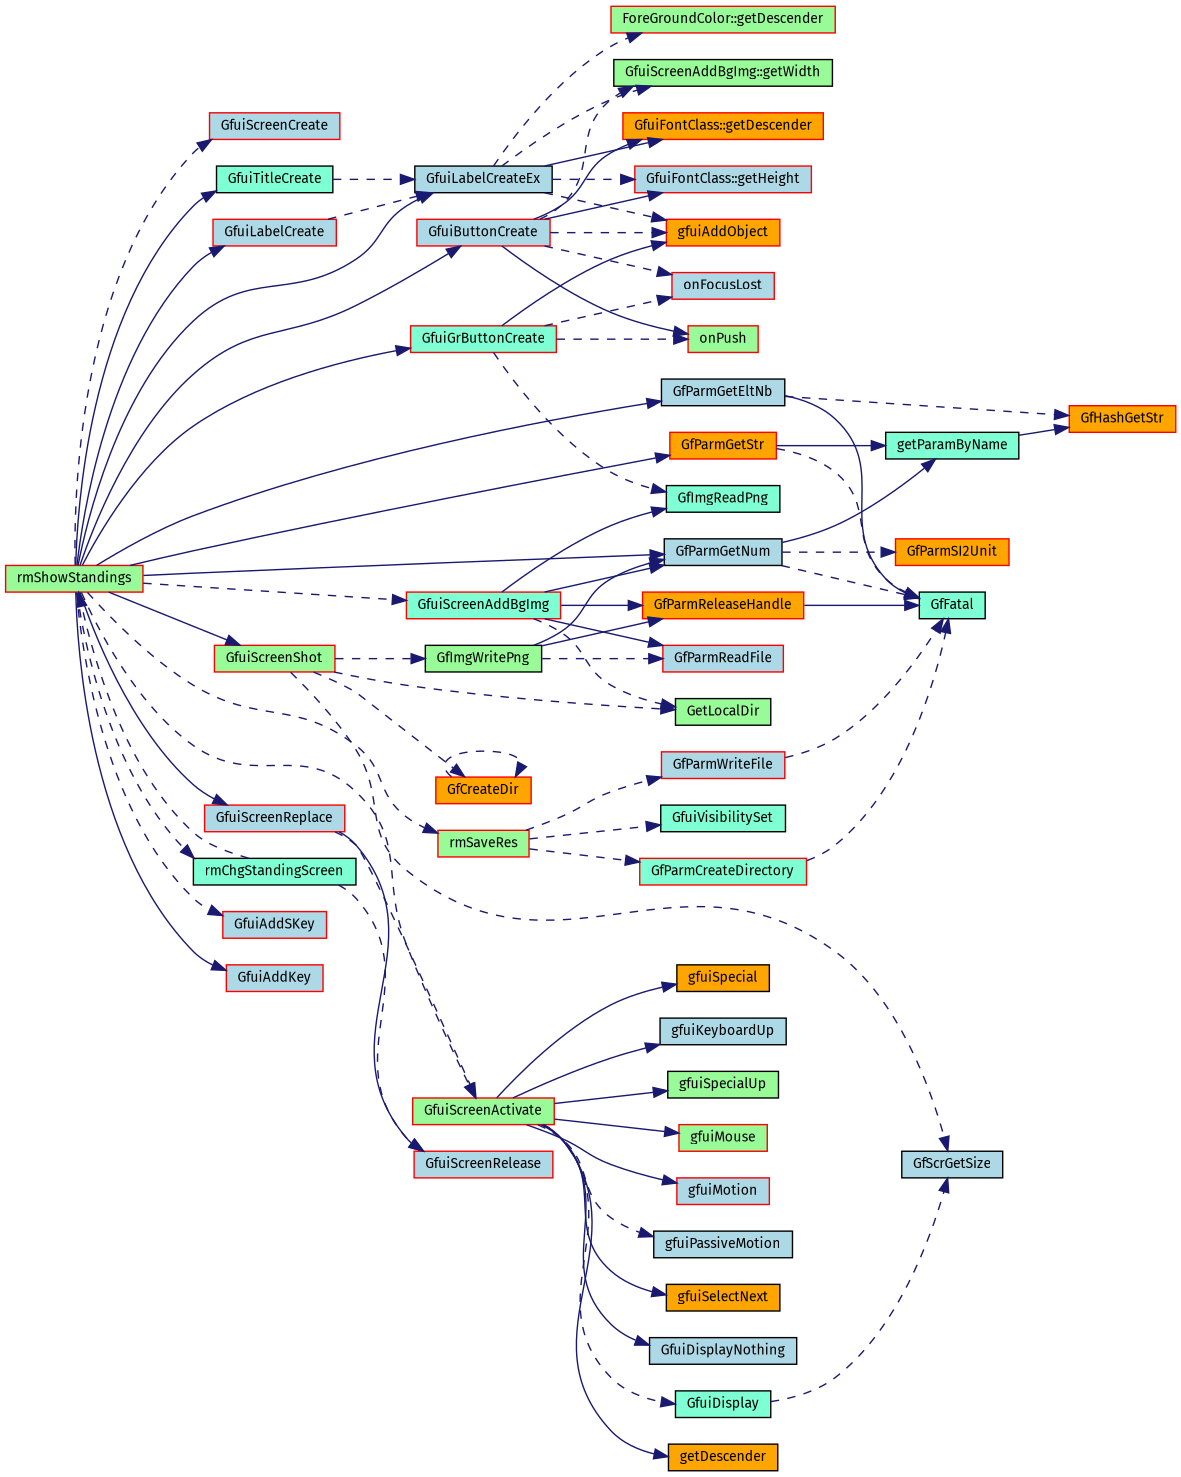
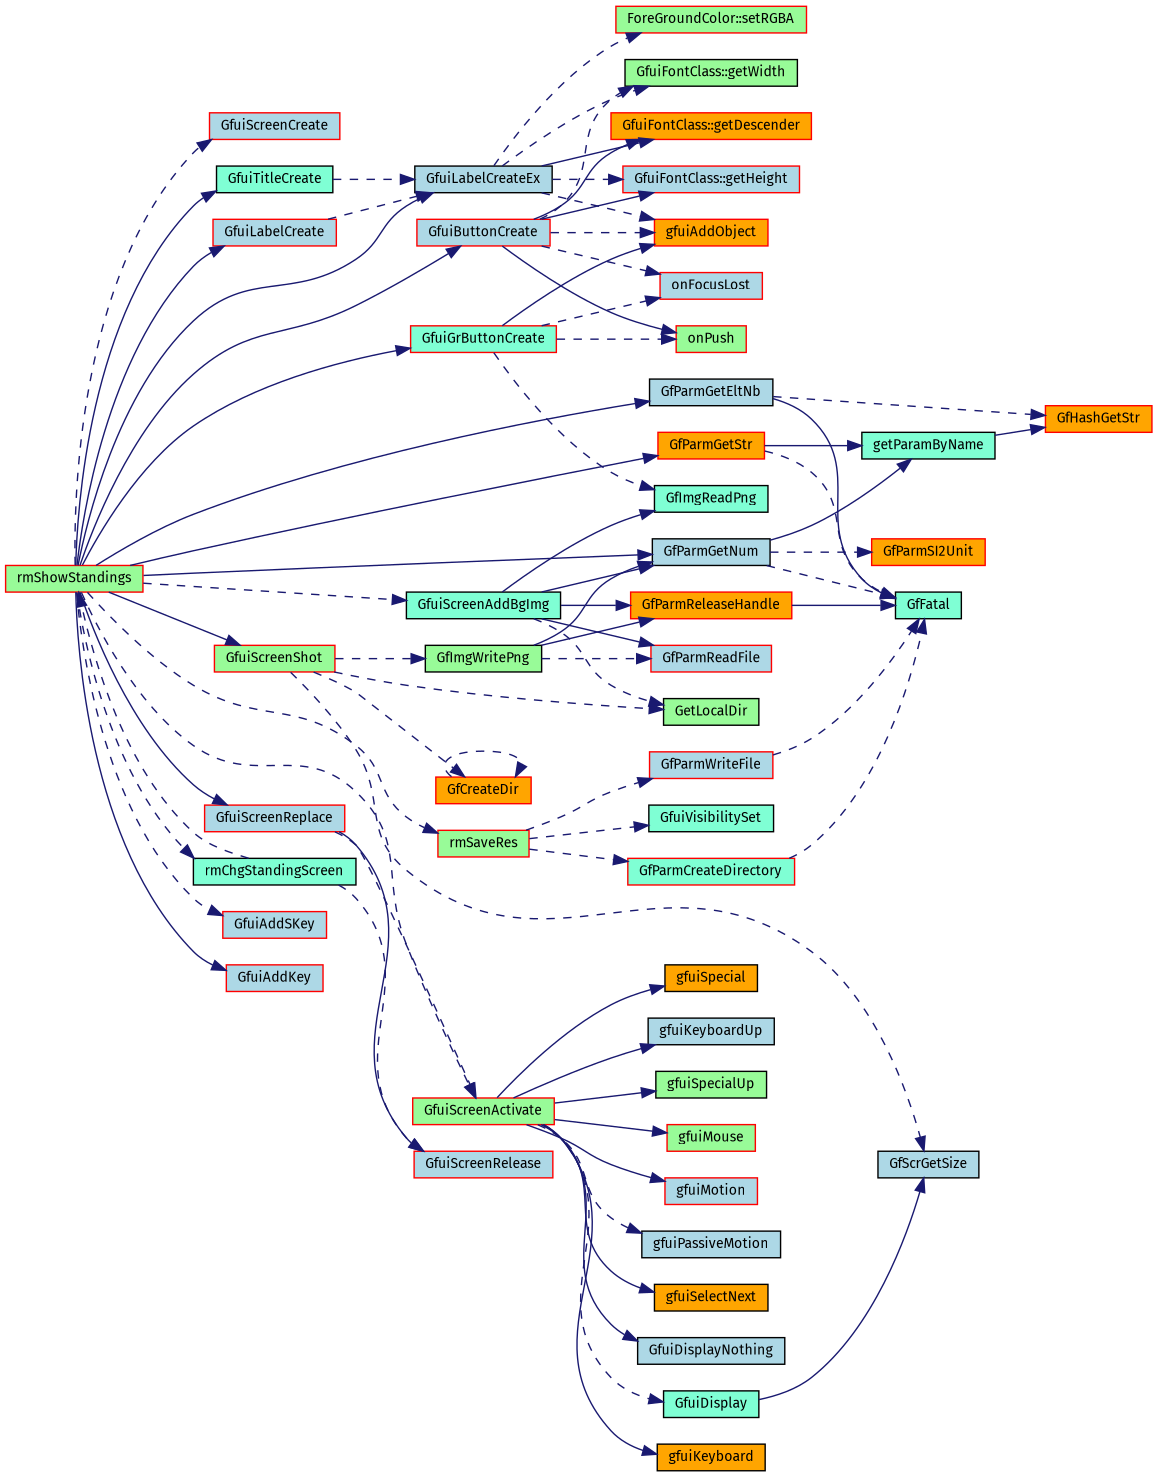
(723, 20) -> (711, 20)
(723, 73) -> (711, 73)
(483, 605) -> (483, 605)
(885, 1322) -> (864, 1317)
(723, 1457) -> (711, 1457)
